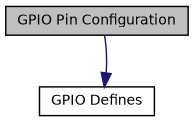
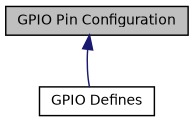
(106, 54) -> (87, 68)
